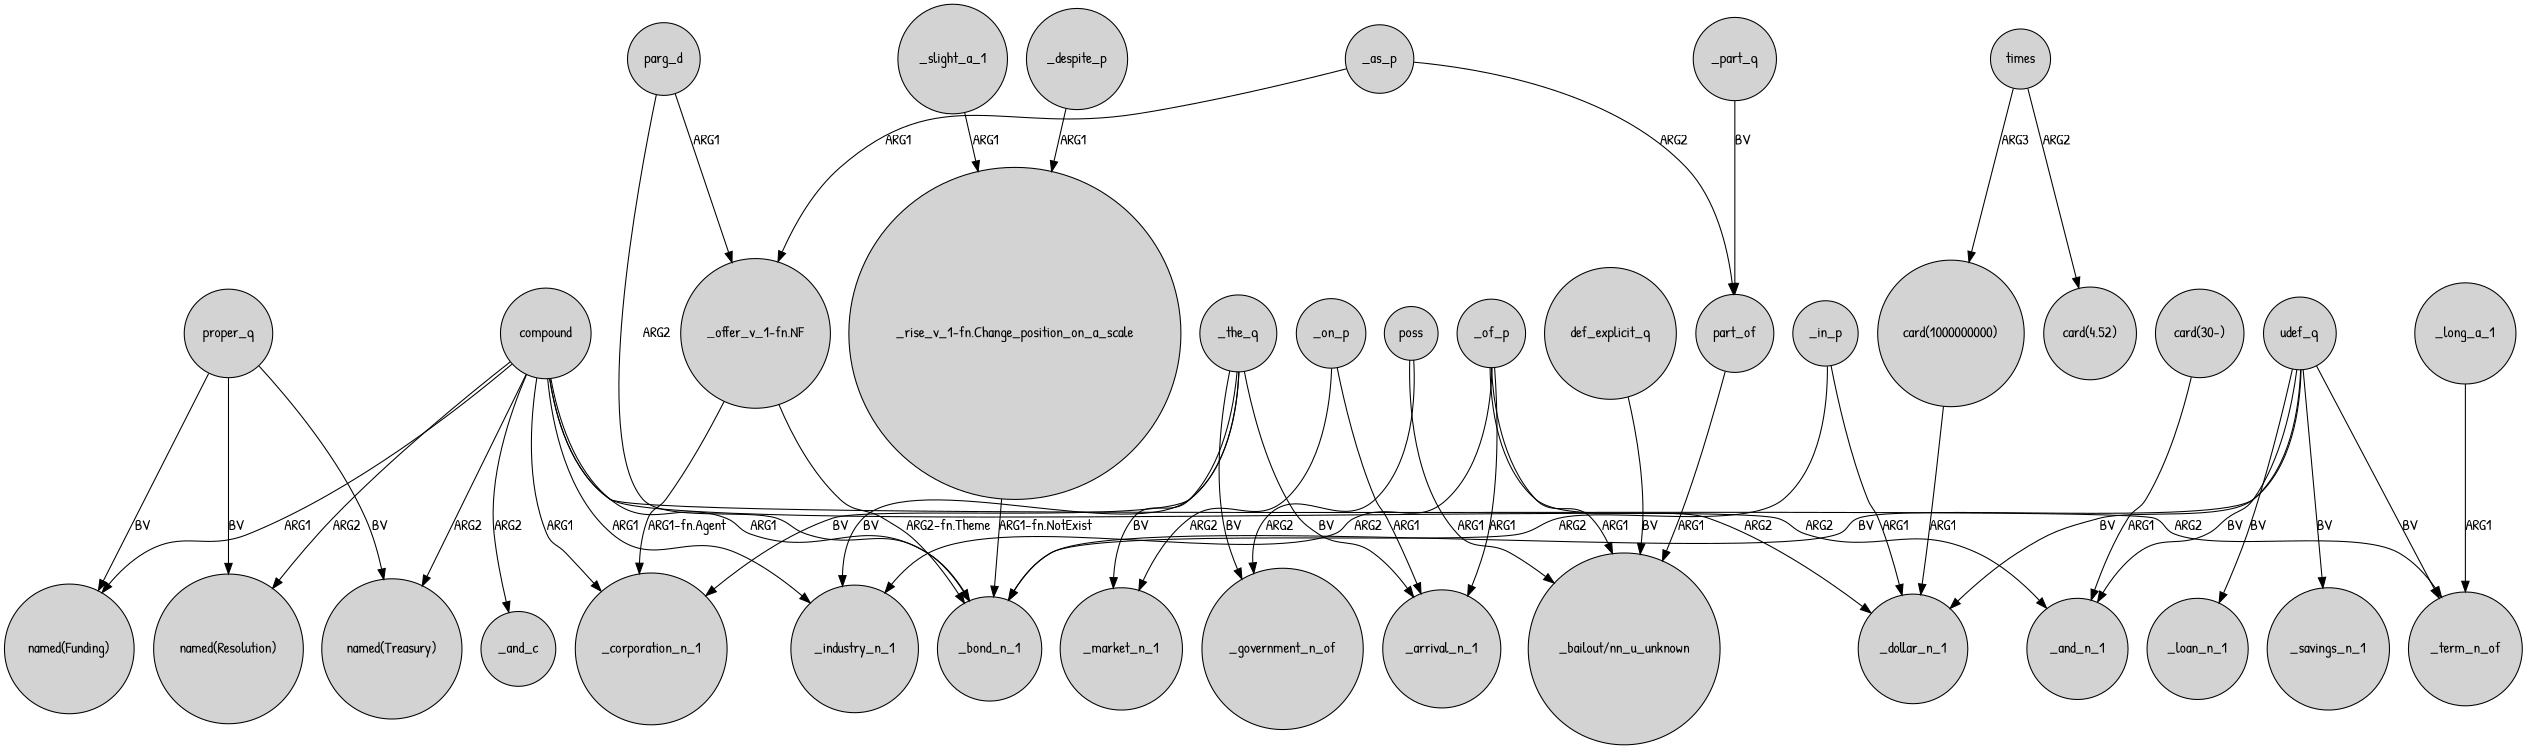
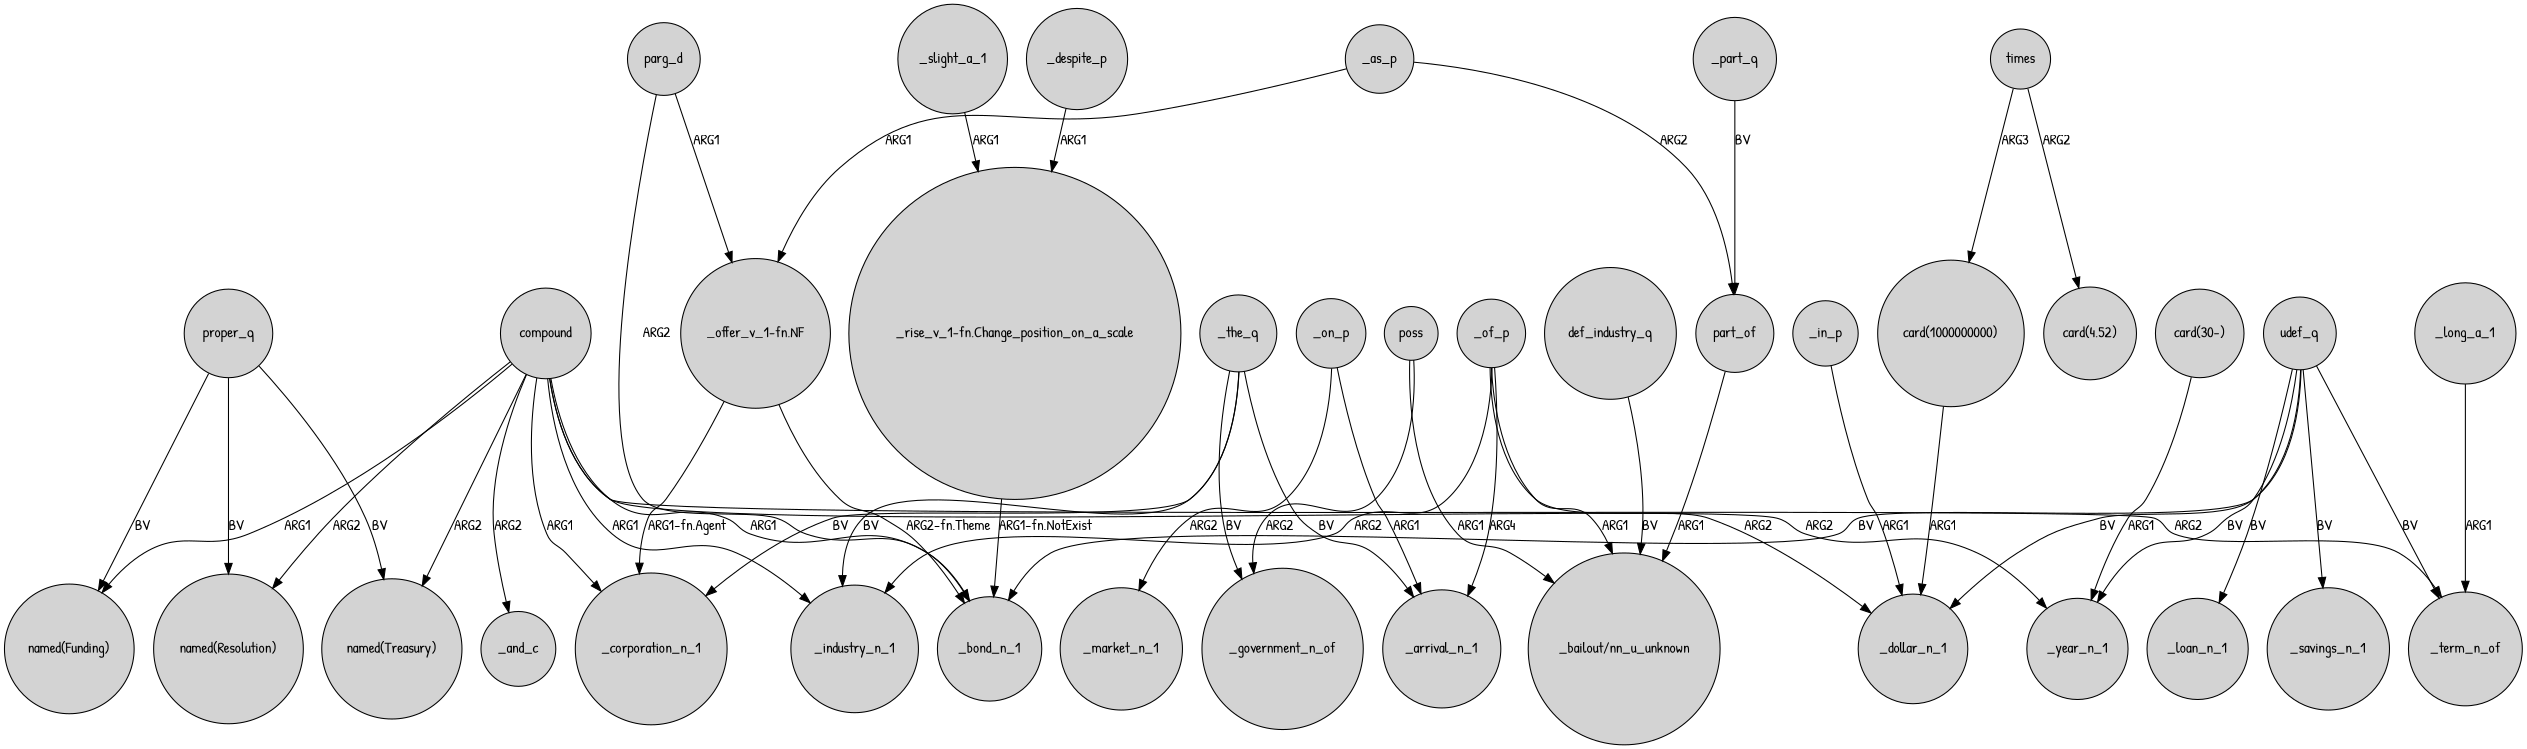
(1610, 333) -> (1610, 333)
(1194, 494) -> none
(1502, 526) -> (1502, 526)
(1535, 529) -> none
(2077, 649) -> (2077, 649)
